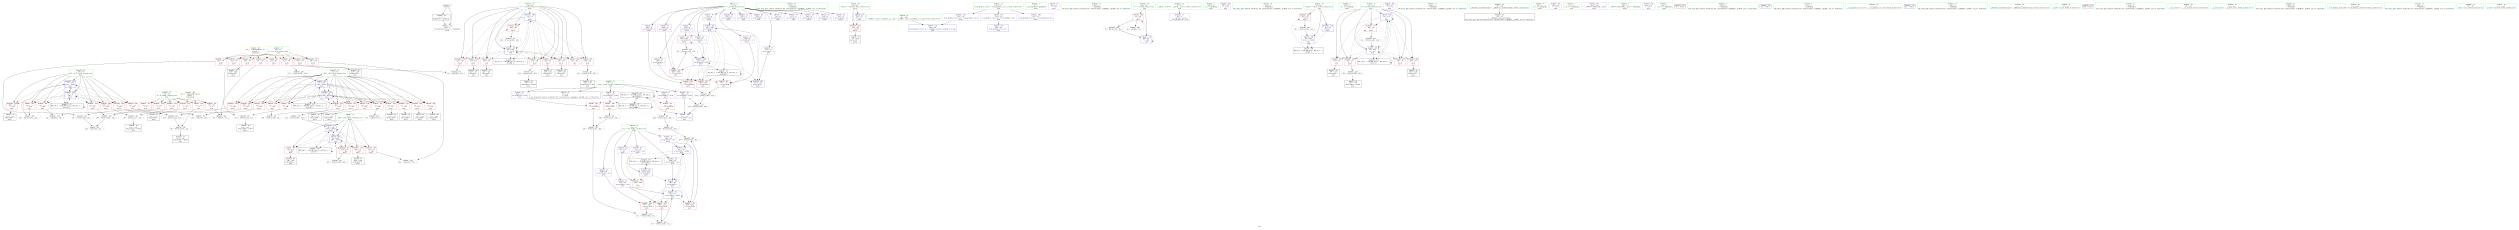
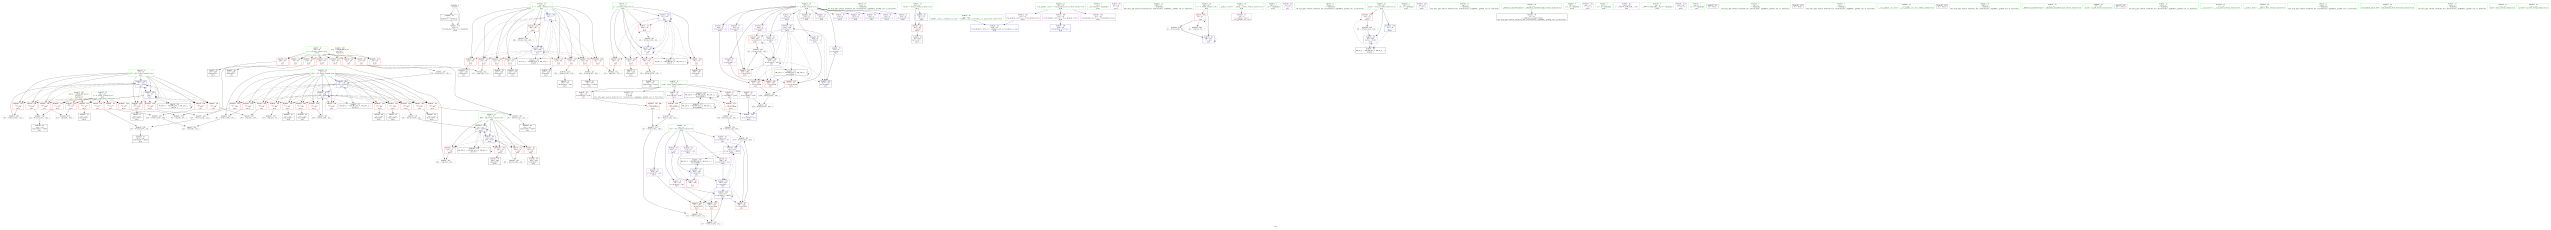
(759, 17) -> none
none -> (613, 73)
(392, 117) -> none
